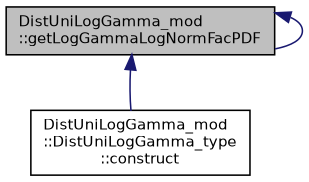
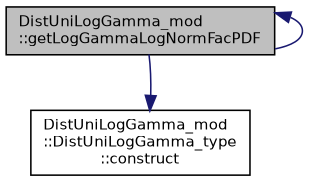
(130, 90) -> (151, 75)
